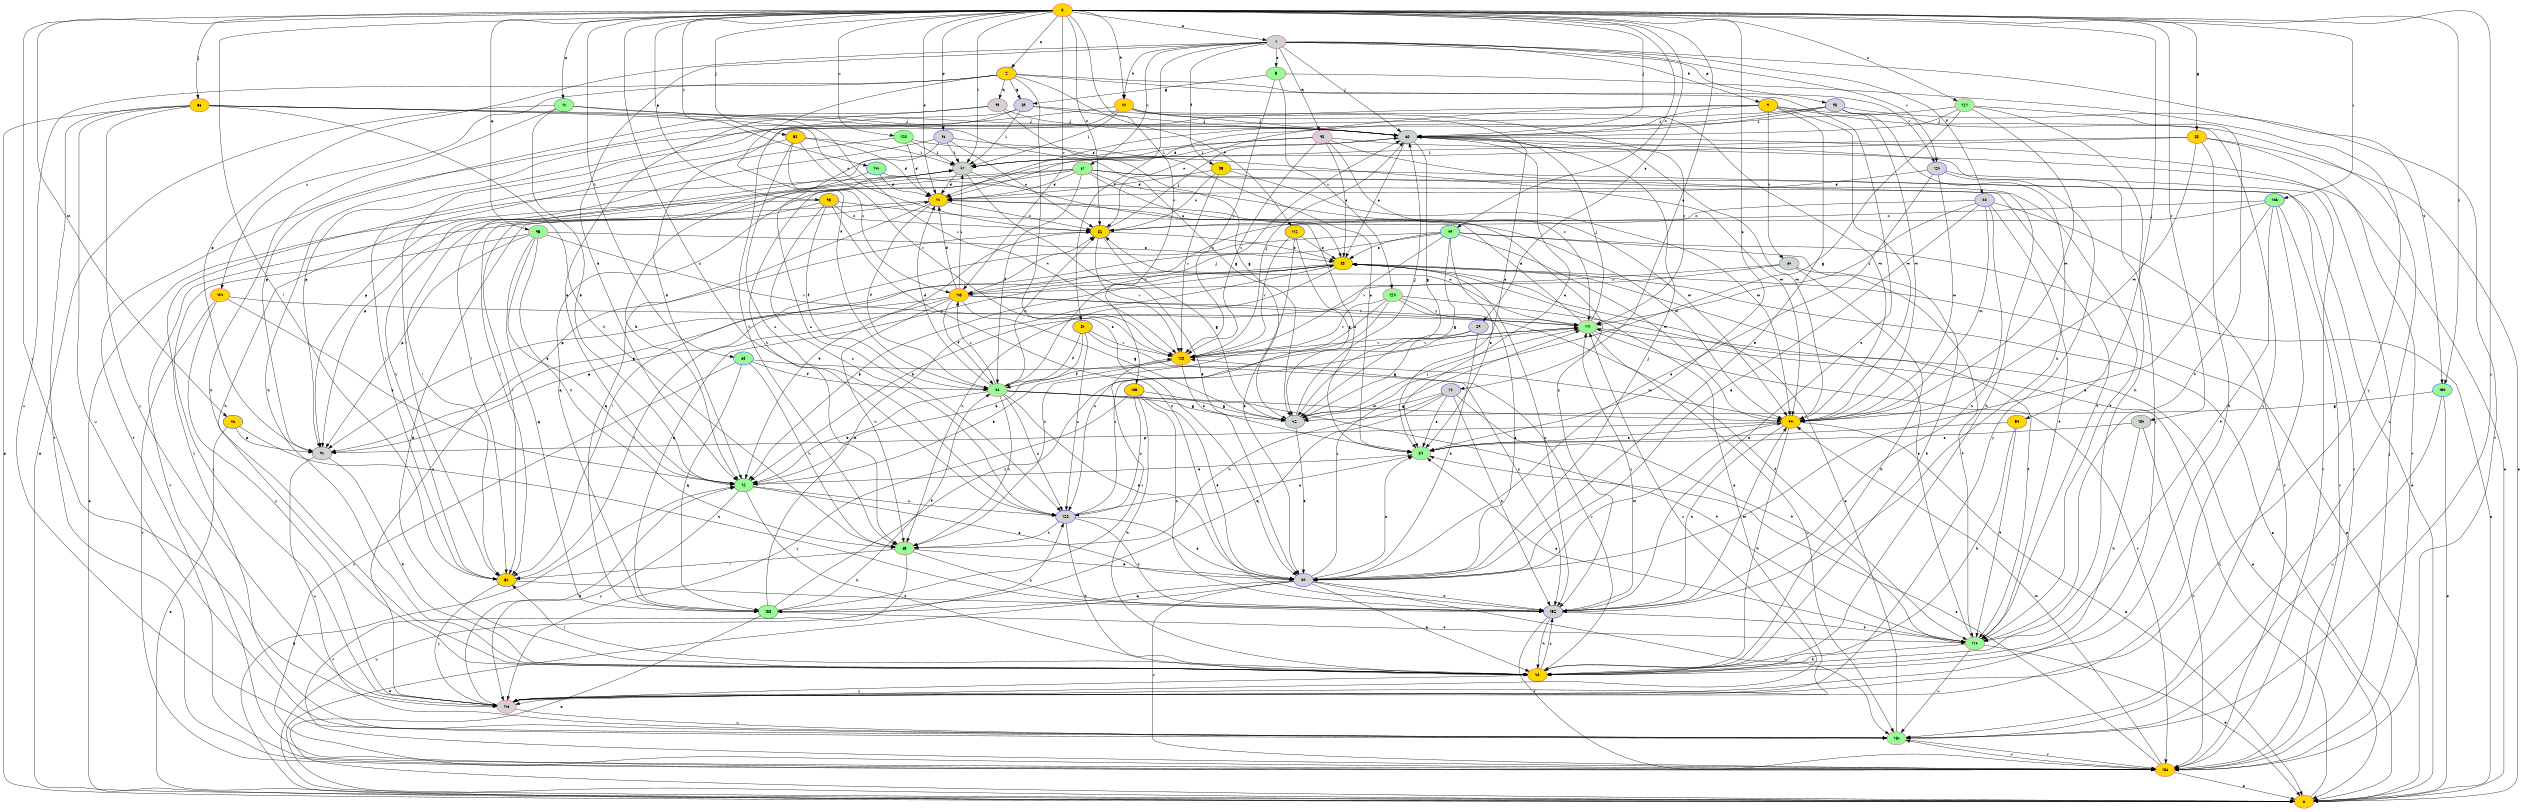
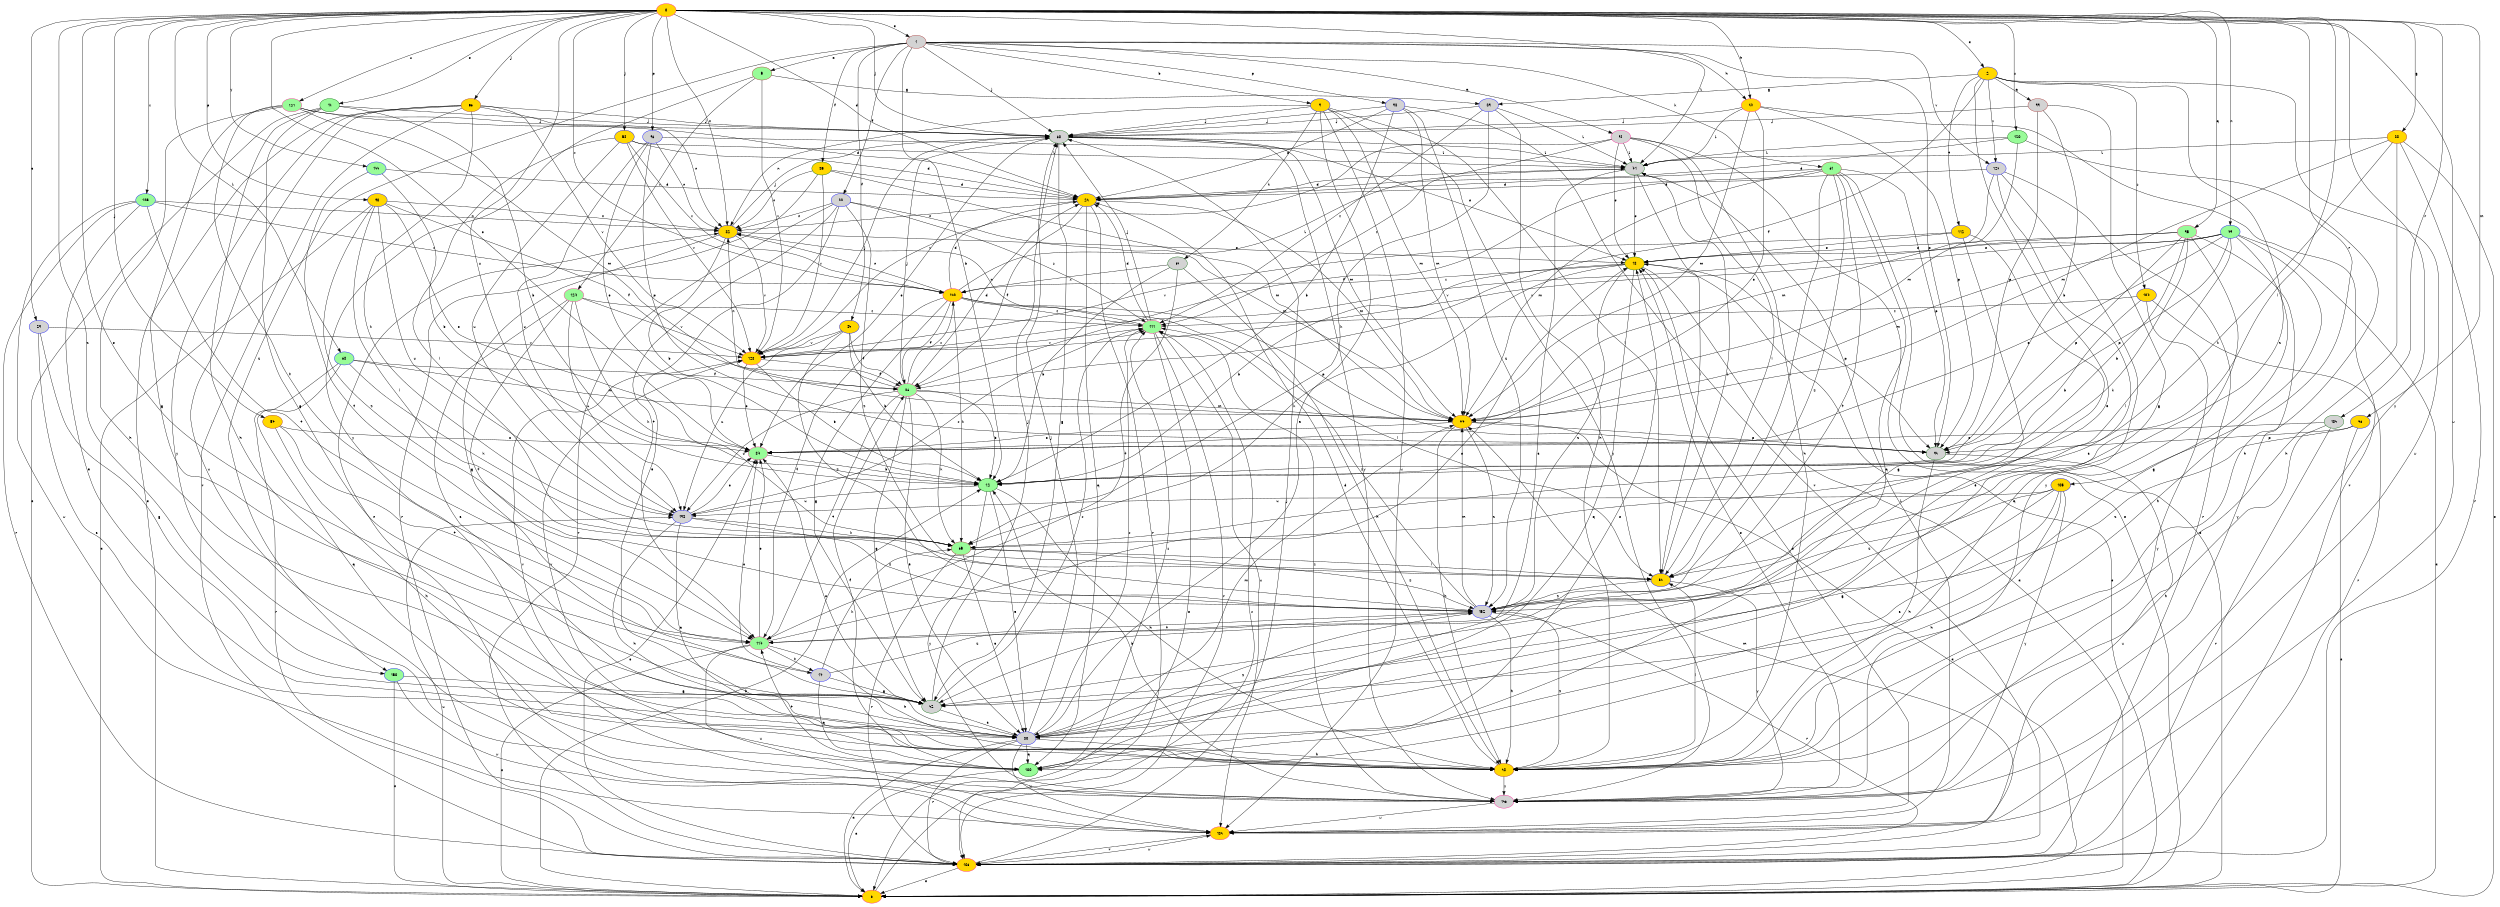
(1343, 263) -> (1635, 263)
(220, 295) -> (2147, 295)
(1722, 492) -> (788, 658)
(1065, 517) -> (682, 517)
(1897, 738) -> (1220, 833)
